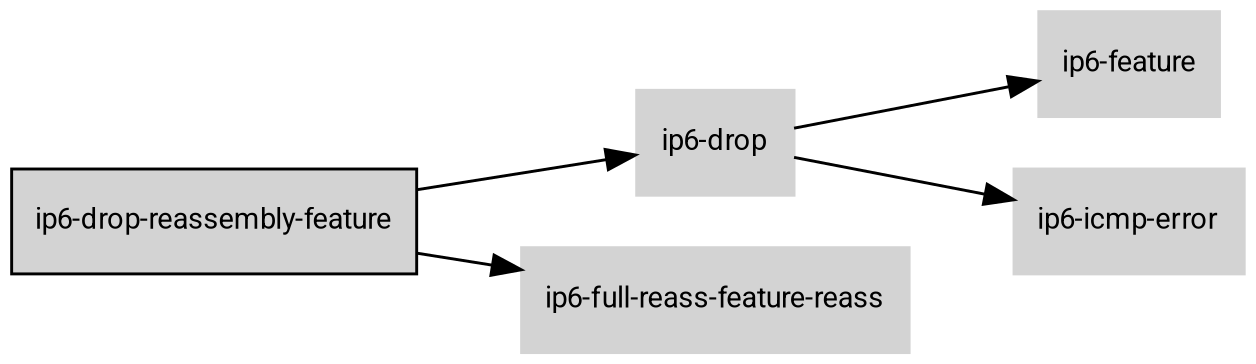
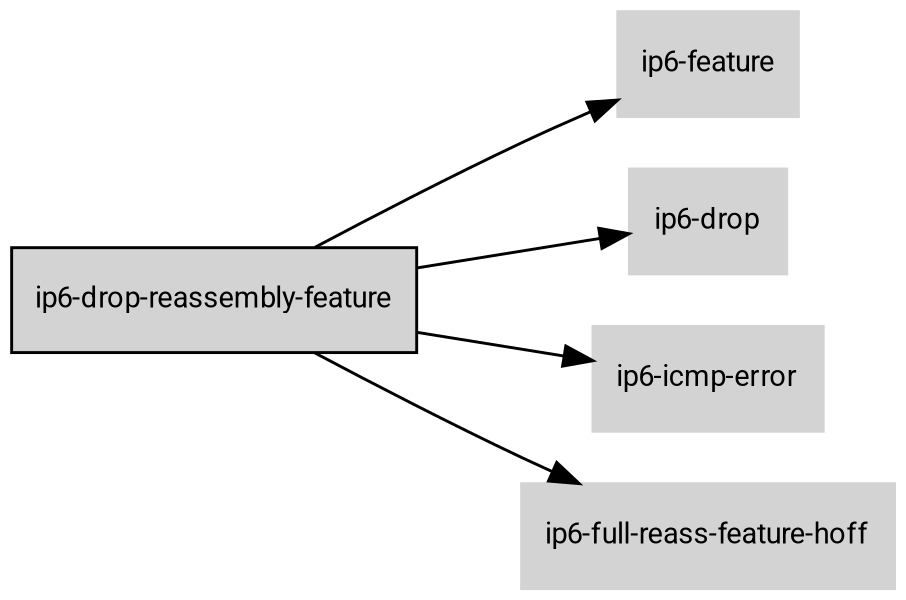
(901, 107) -> (451, 177)
(890, 176) -> (490, 344)
(715, 300) -> (708, 536)
